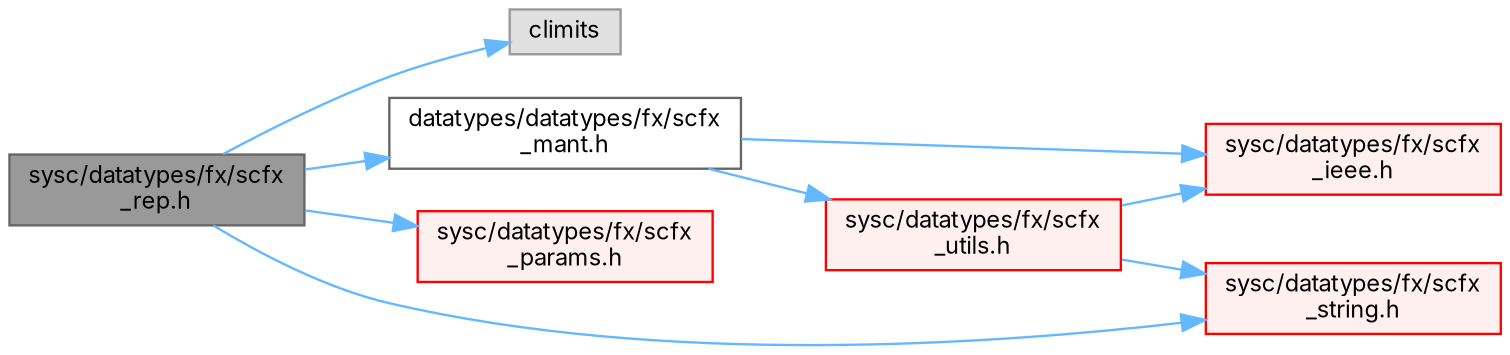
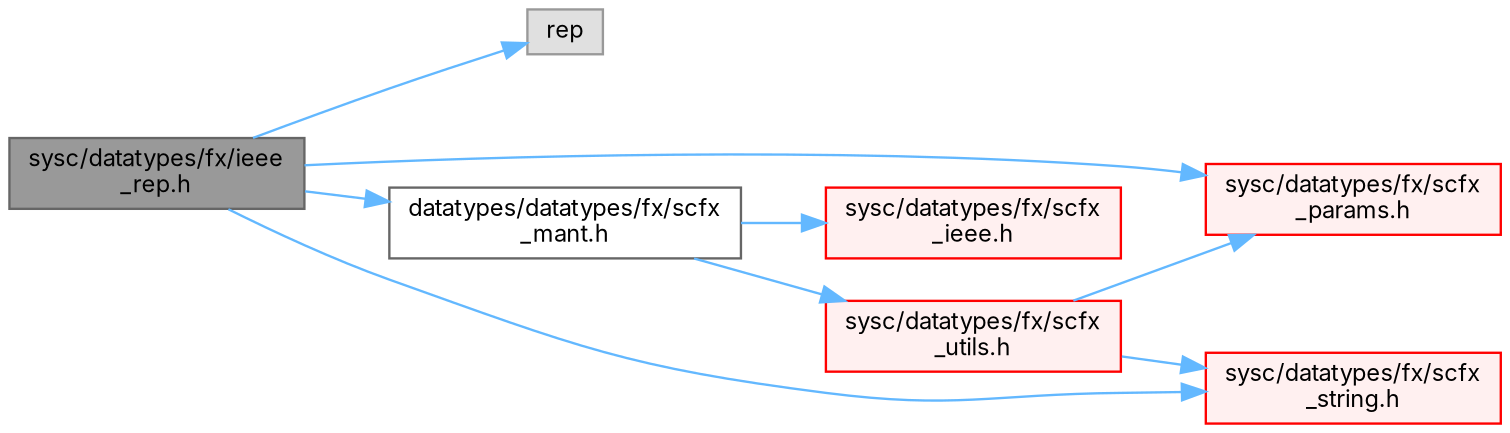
(565, 32) -> (565, 32)
(157, 190) -> (157, 173)
(1152, 199) -> (1152, 272)
